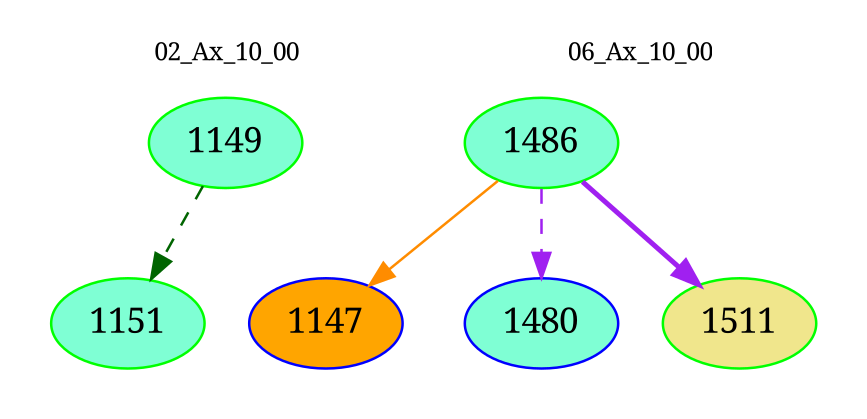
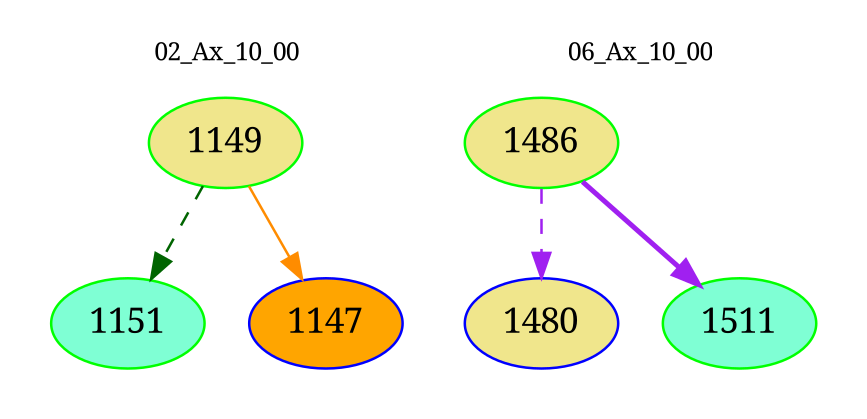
(226, 143) -> (226, 143)
(542, 143) -> (542, 143)
(460, 212) -> (269, 221)
(542, 323) -> (542, 323)
(740, 323) -> (740, 323)
